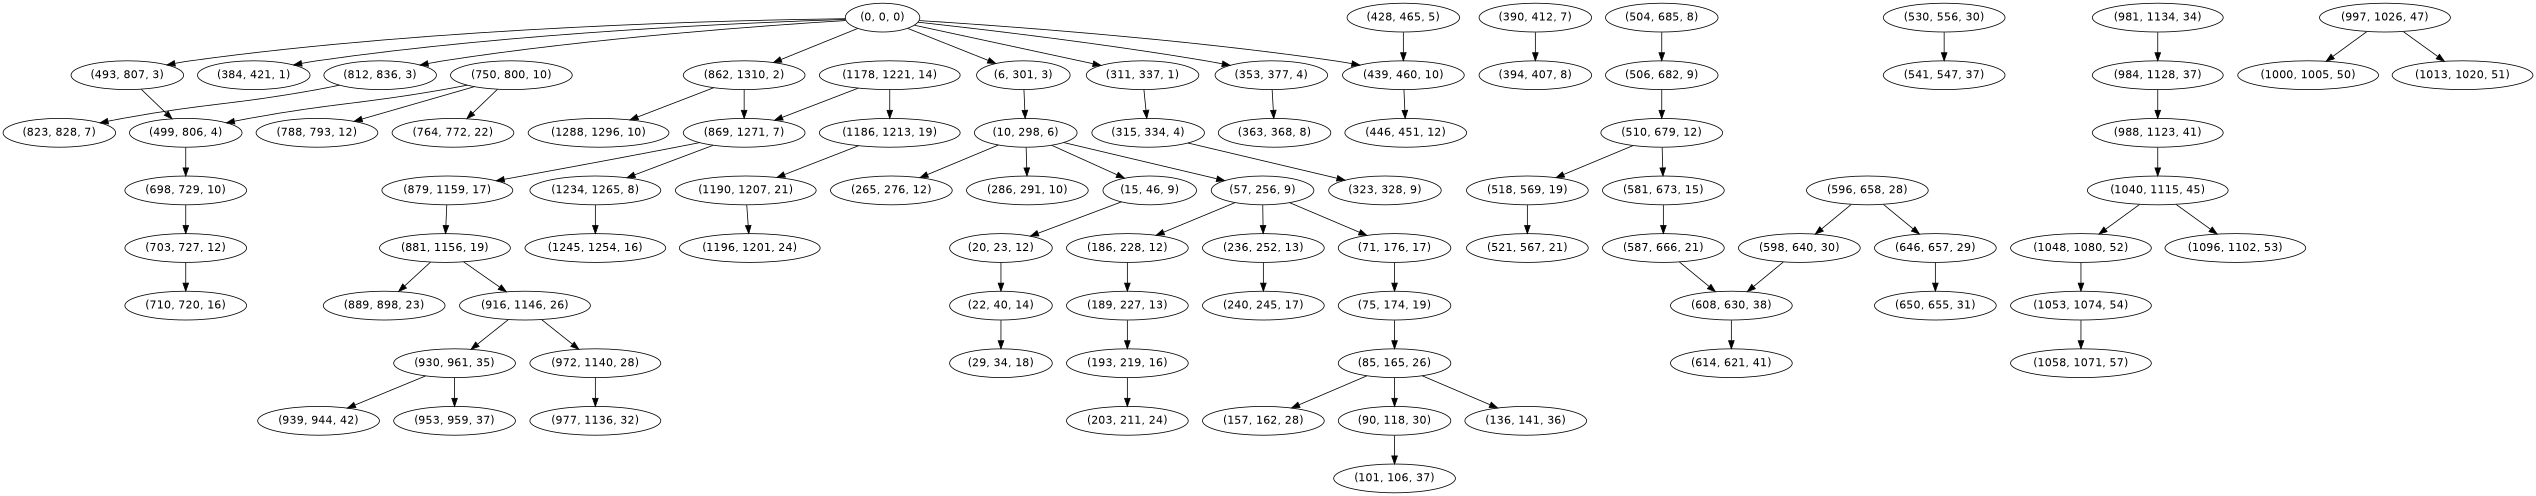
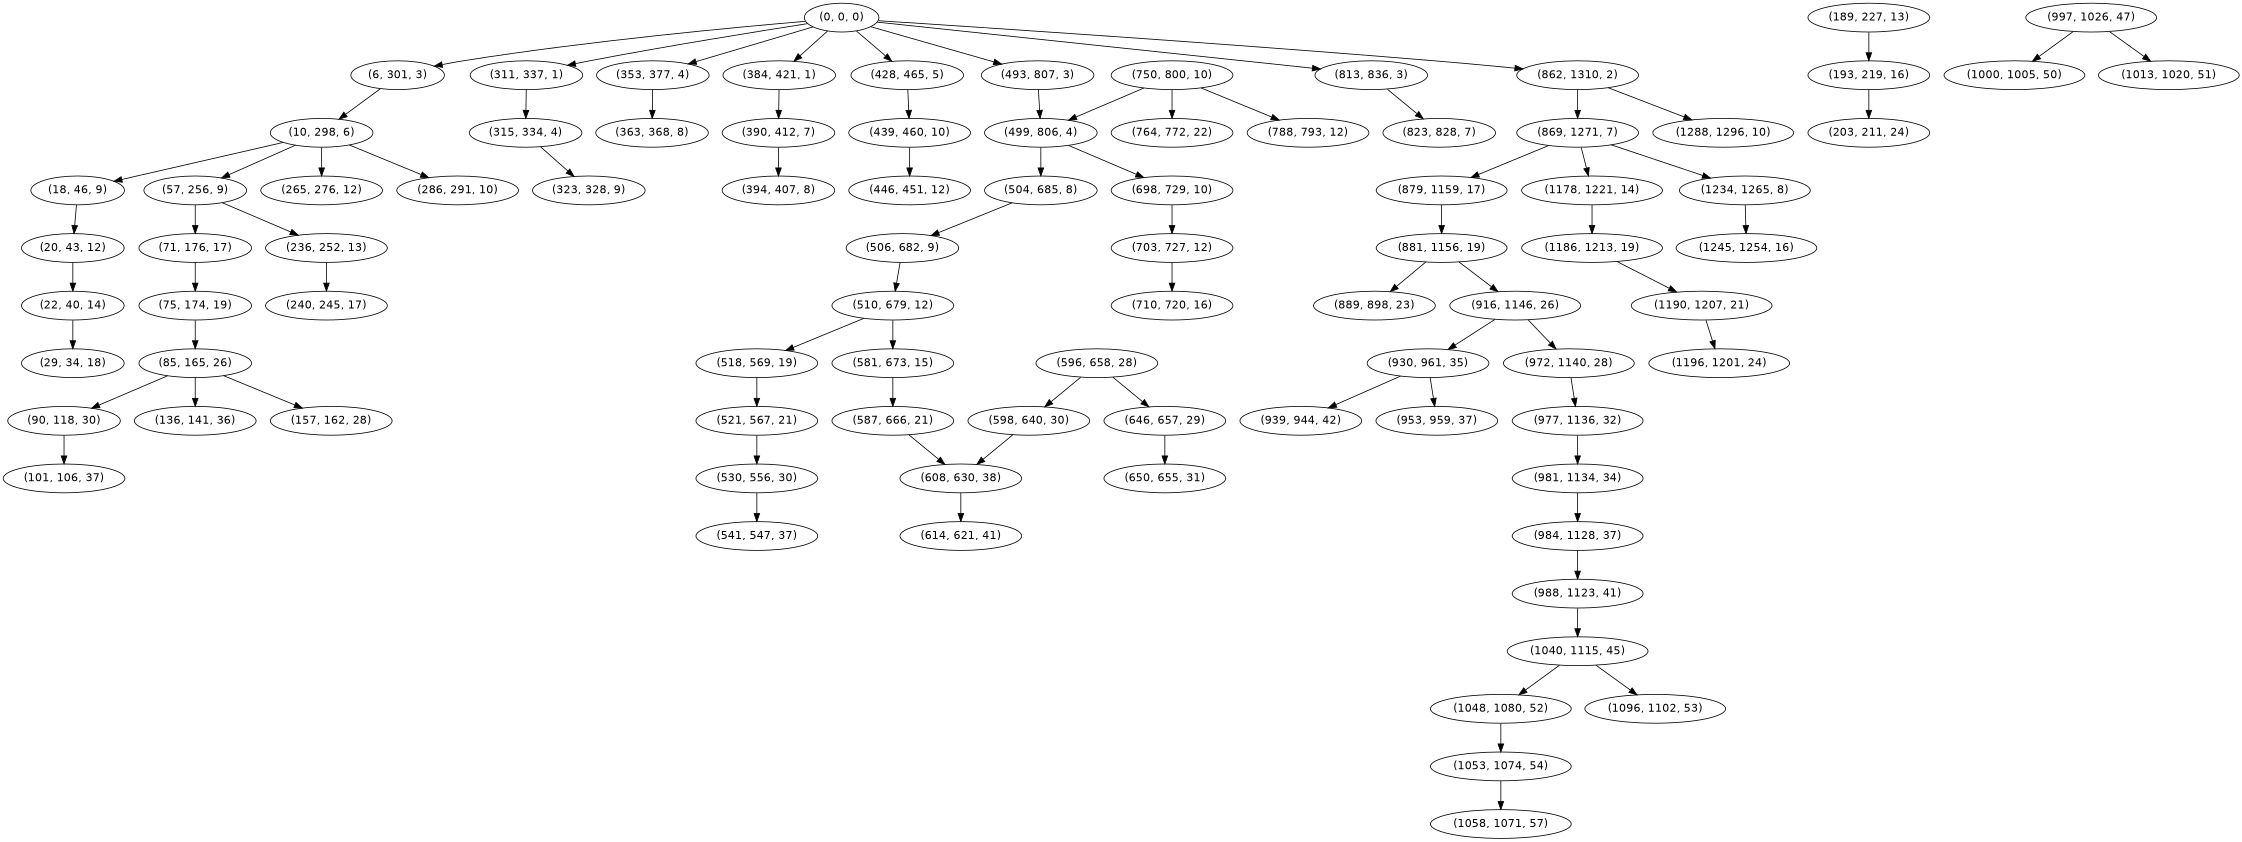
(1136, 38) -> (871, 43)
(380, 75) -> (1371, 75)
none -> (779, 100)
(820, 103) -> (1584, 158)
none -> (1041, 158)
(1150, 190) -> (78, 190)
(1001, 248) -> (73, 248)
(1127, 248) -> none
none -> (757, 446)
none -> (1578, 446)
